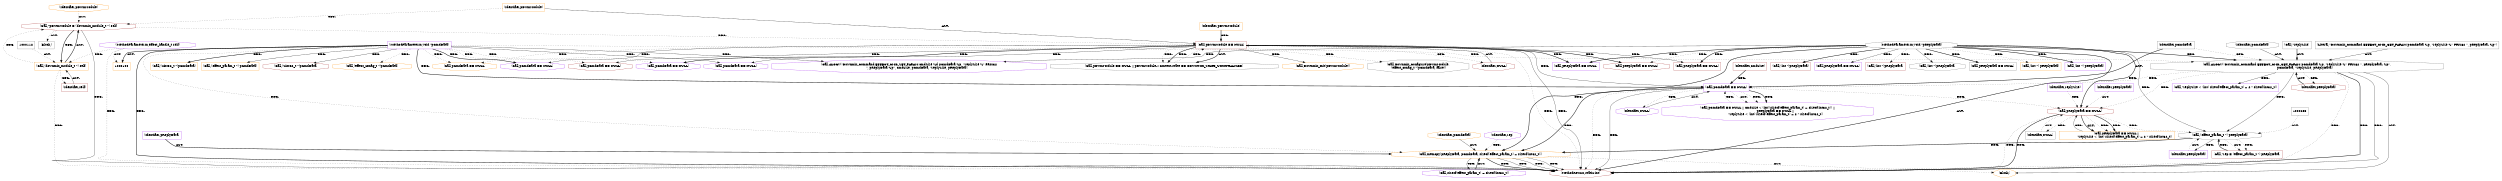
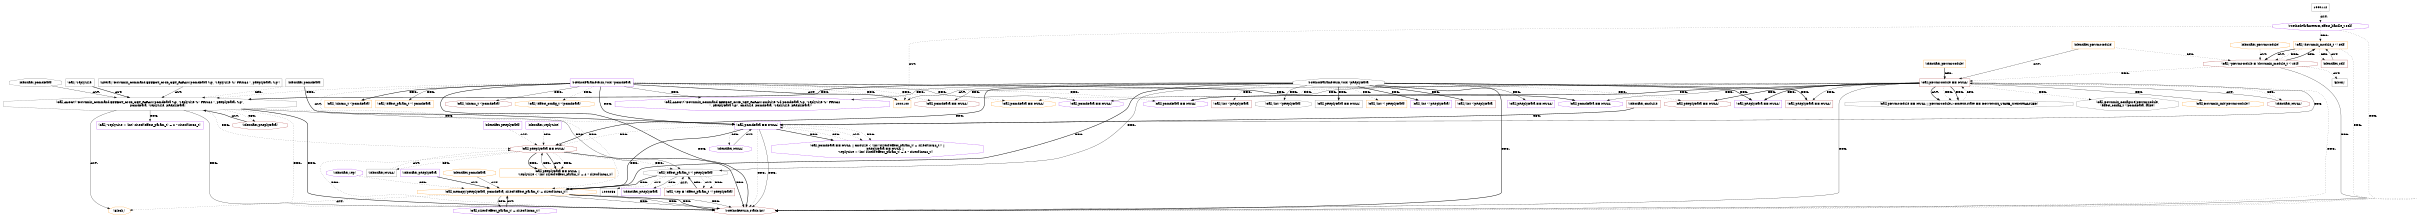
(43, 55) -> (2320, 16)
none -> (1101, 85)
(1961, 111) -> (1506, 149)
(2282, 130) -> (644, 186)
